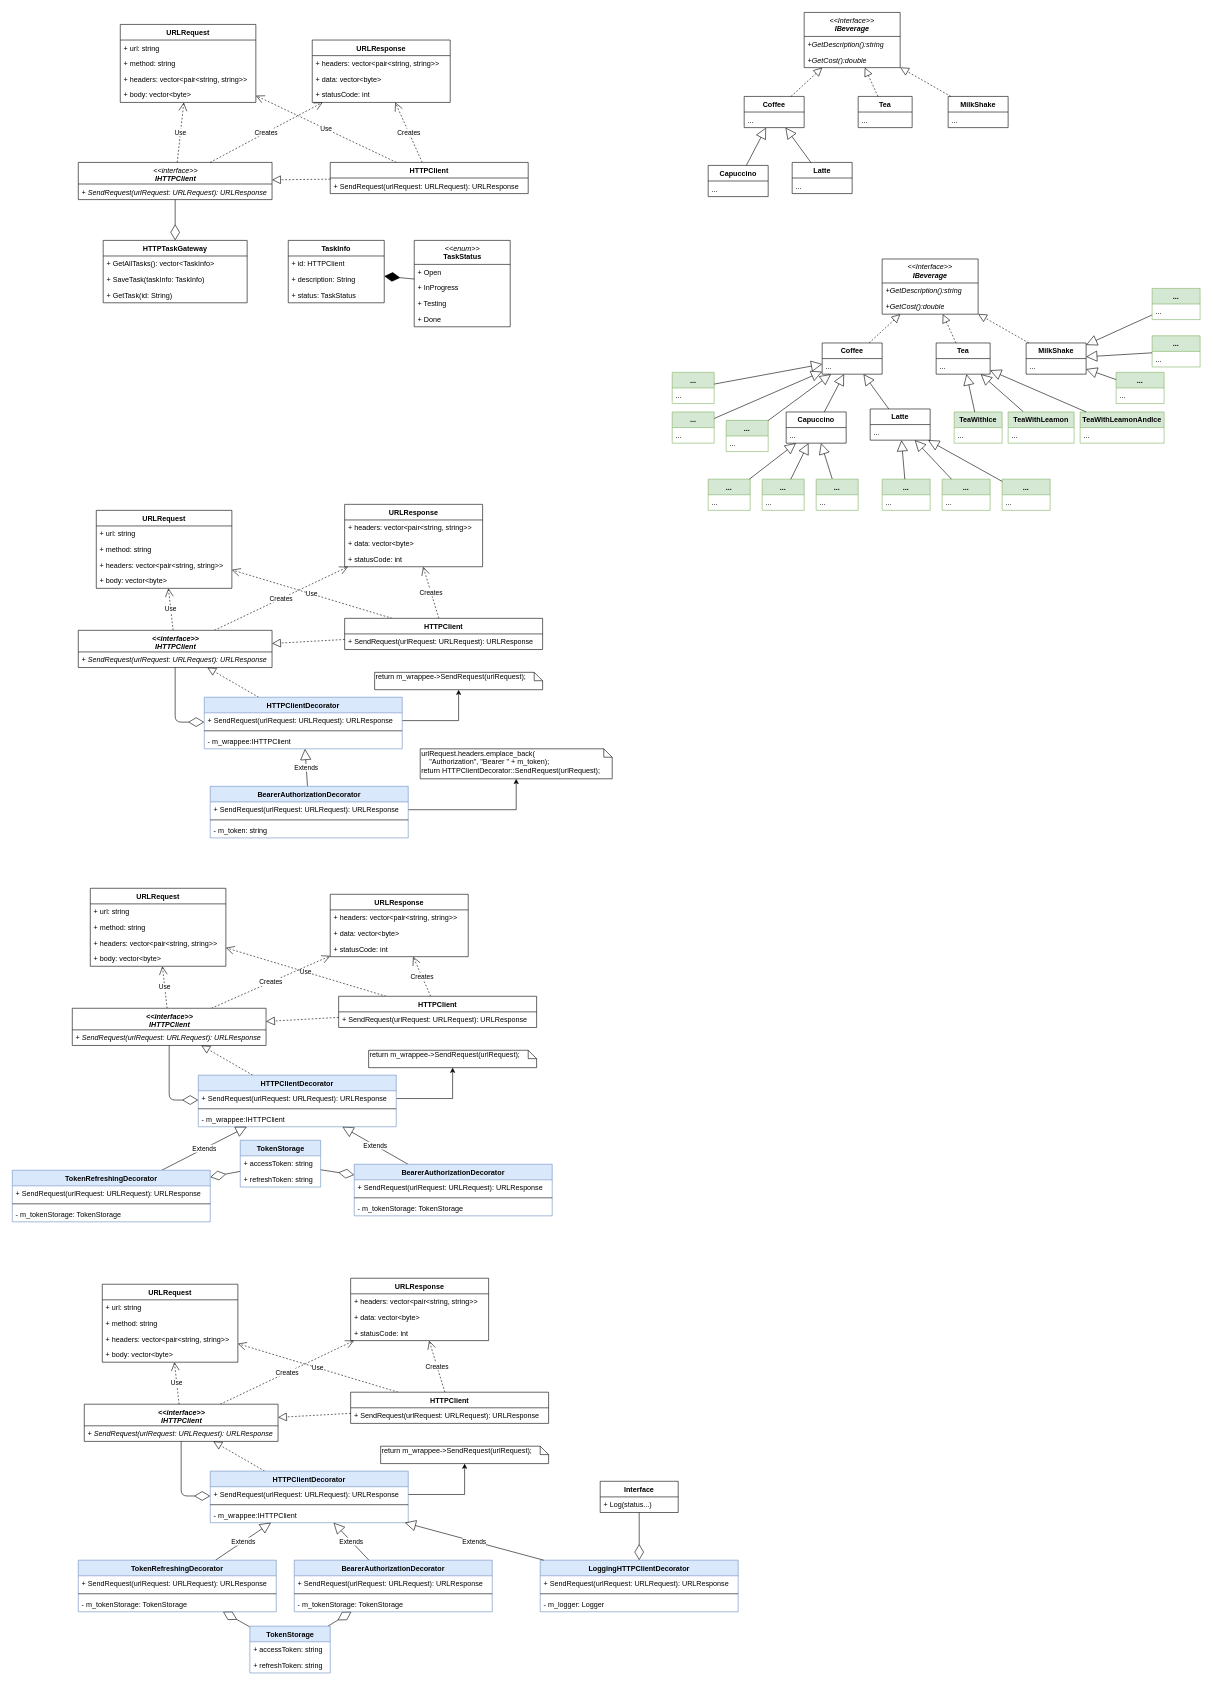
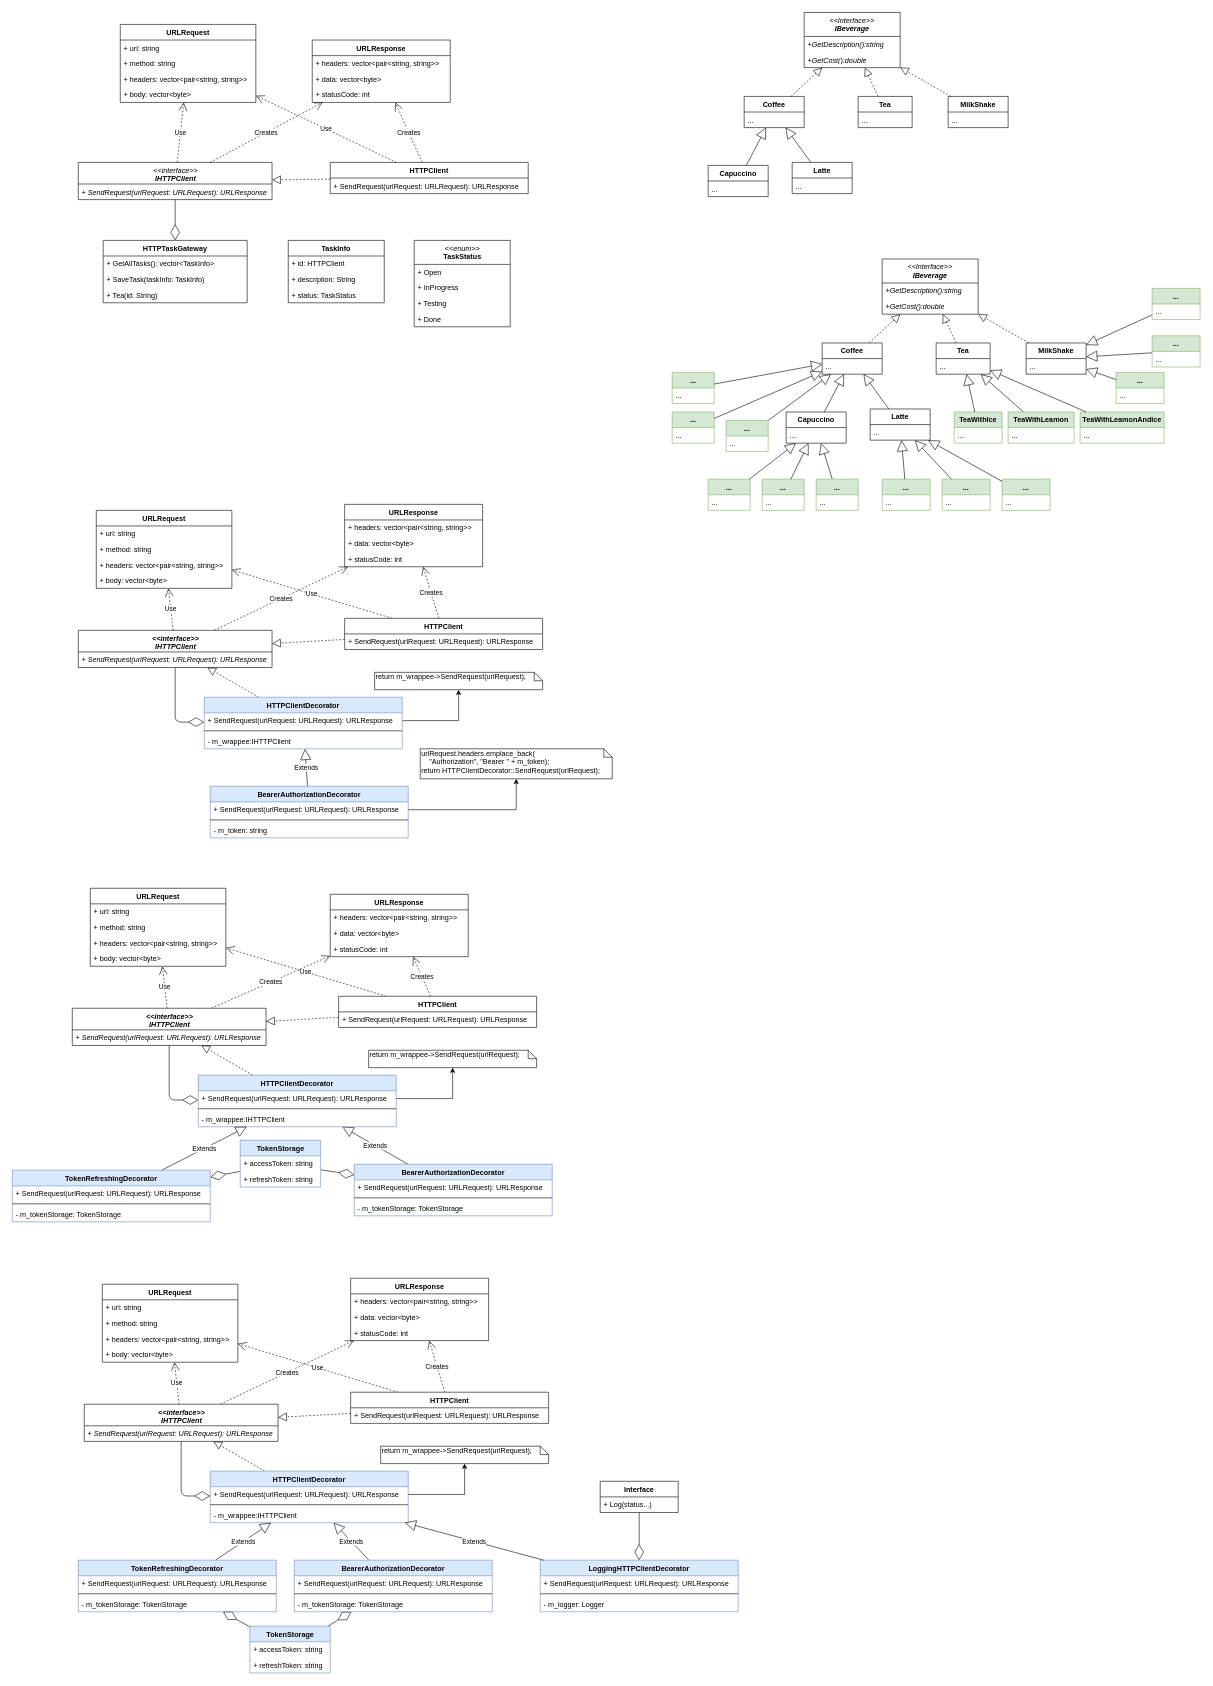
(406, 278) -> none
(144, 295) -> (136, 295)
